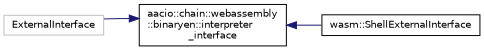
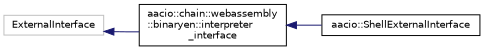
(117, 19) -> (127, 32)
(401, 25) -> (401, 25)
